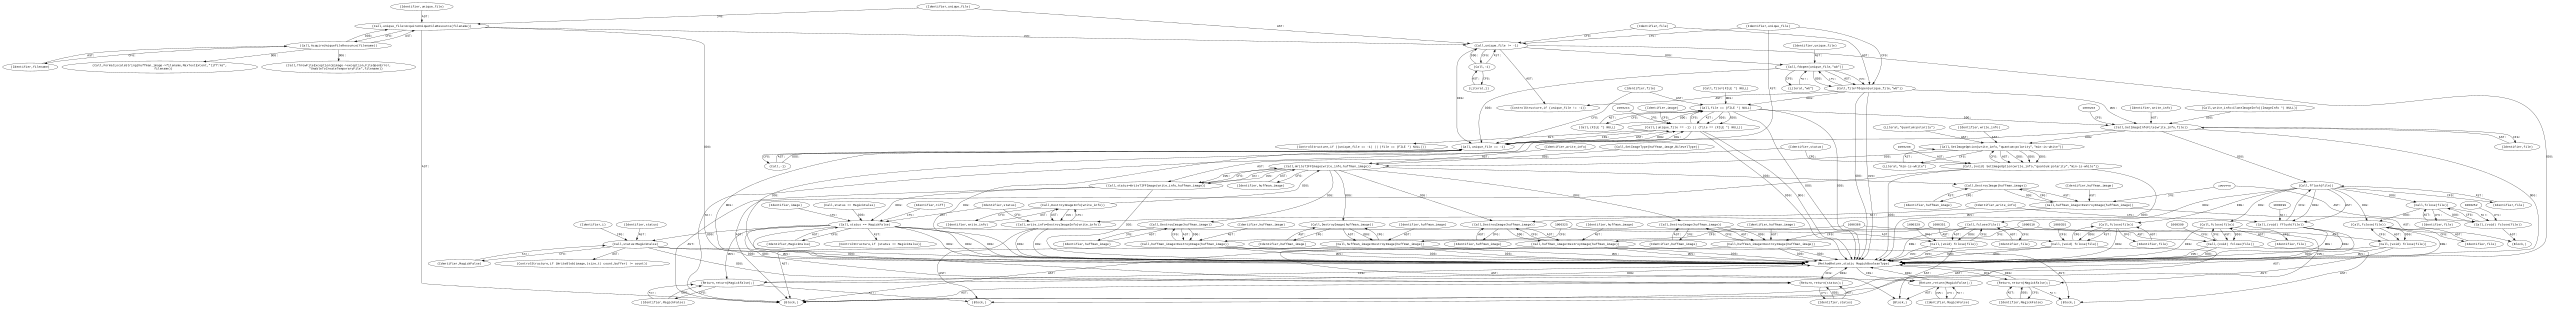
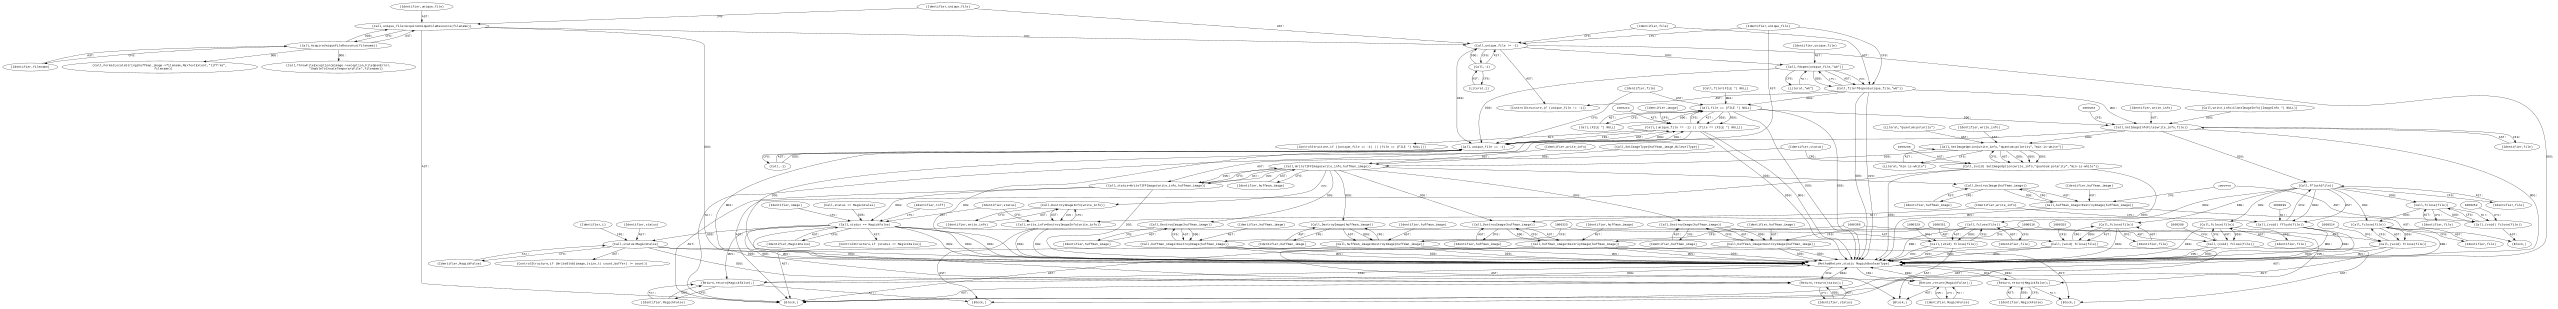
(1655, 118) -> (1655, 118)
(1239, 196) -> (1228, 200)
none -> (2328, 225)
